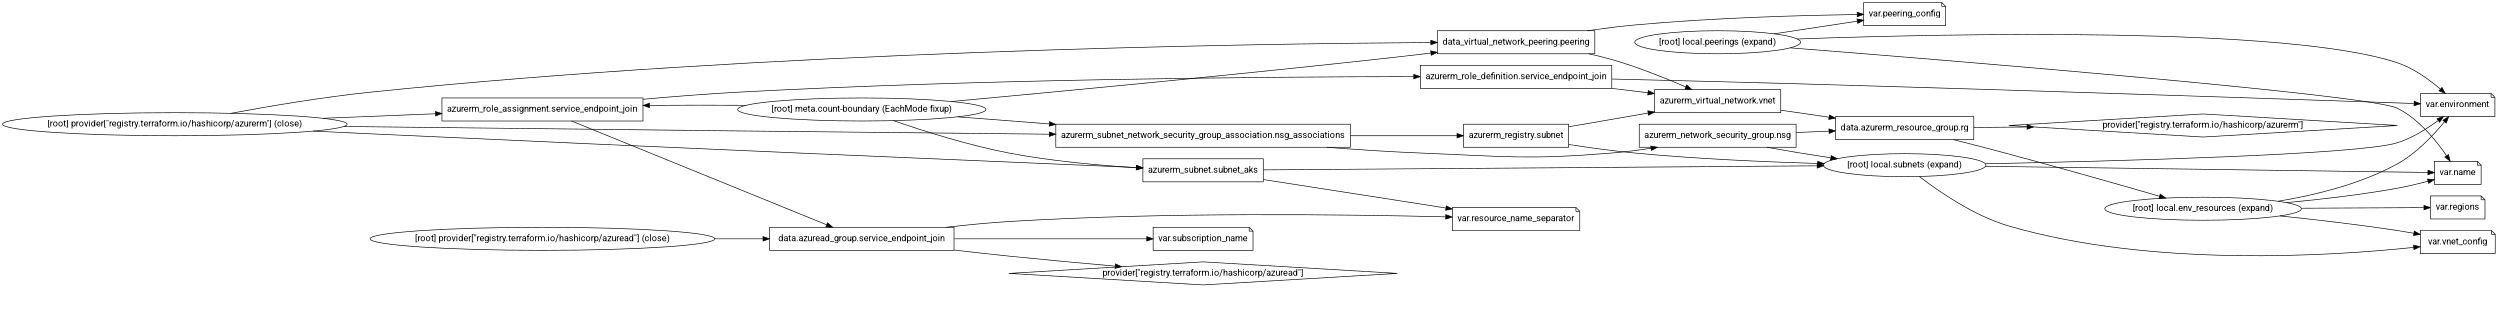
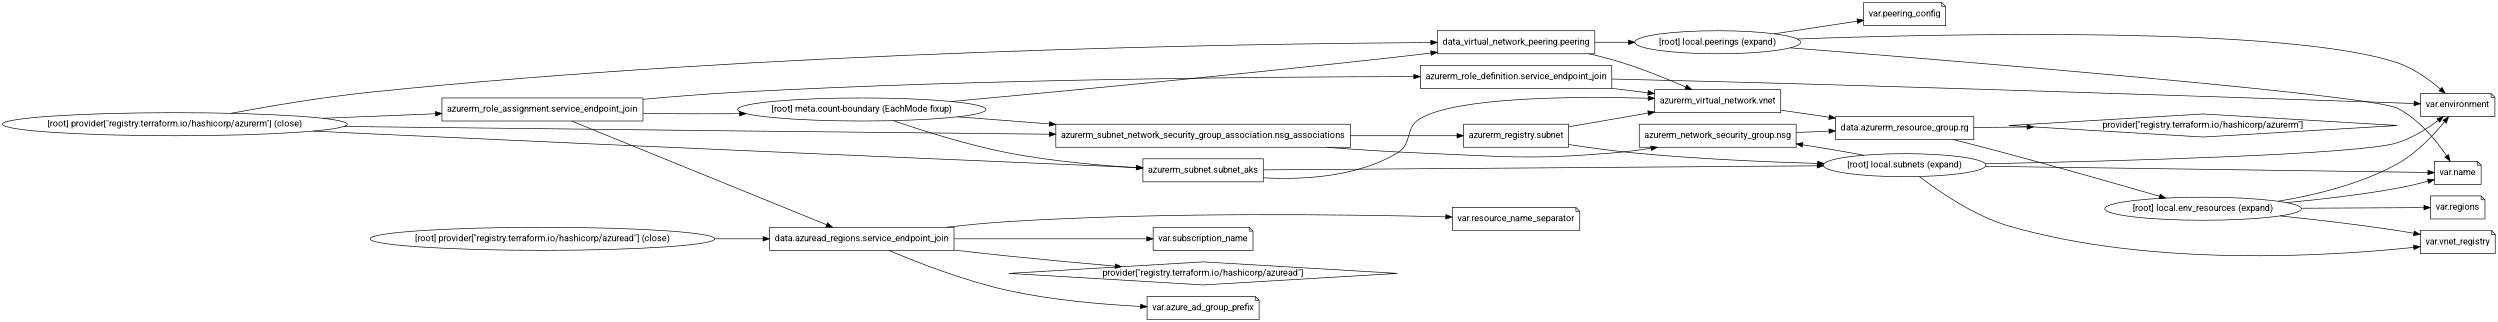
(1722, 19) -> (1612, 42)
(698, 105) -> (691, 114)
(1799, 153) -> (1833, 150)
(1355, 194) -> (1443, 110)
(862, 239) -> (862, 239)
(2458, 242) -> (2458, 242)
none -> (1203, 308)
